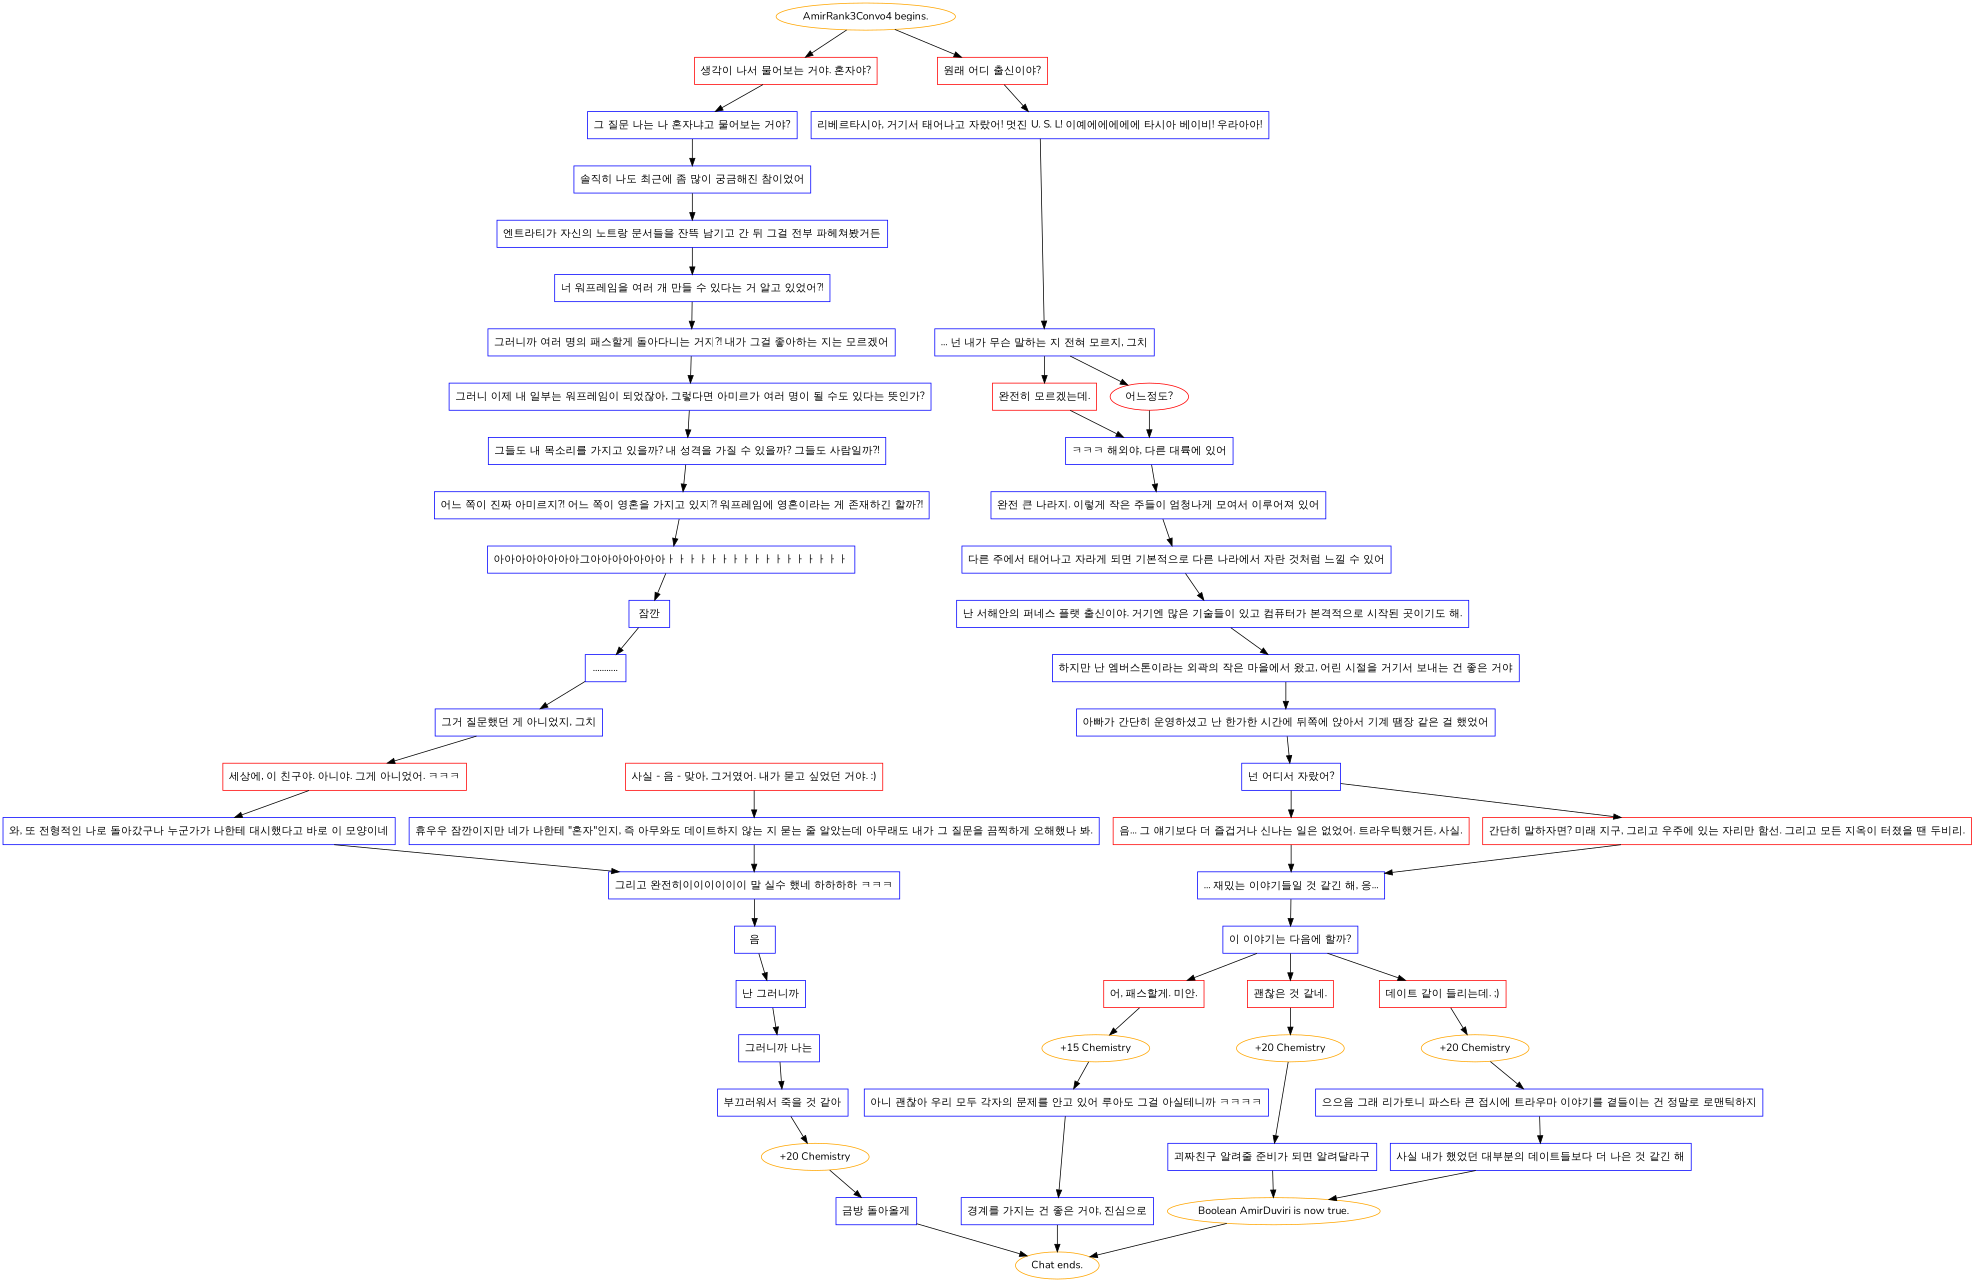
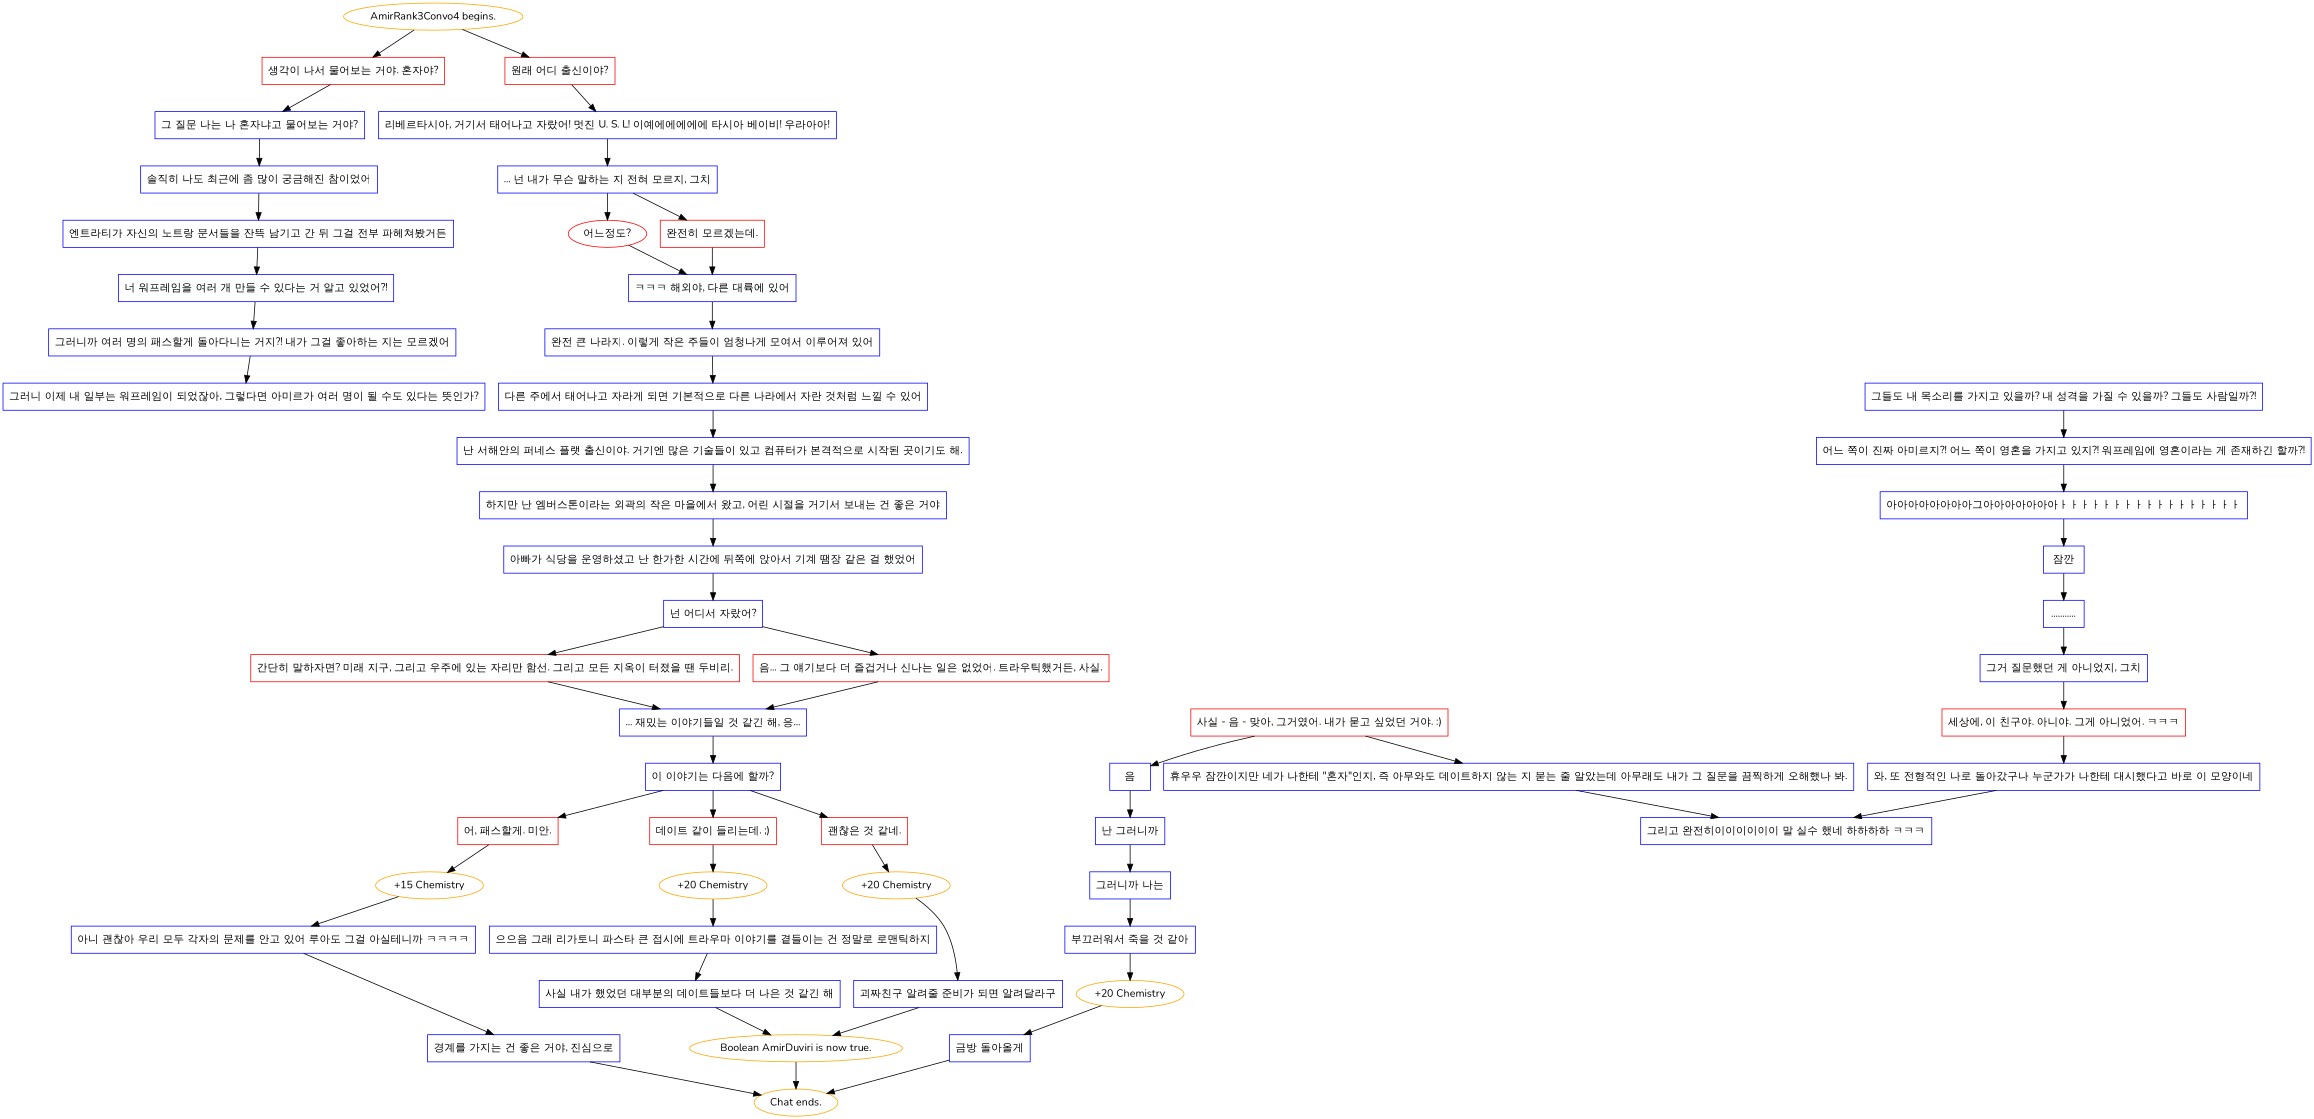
(689, 420) -> none
(1286, 722) -> (713, 560)
(754, 909) -> (1206, 748)
